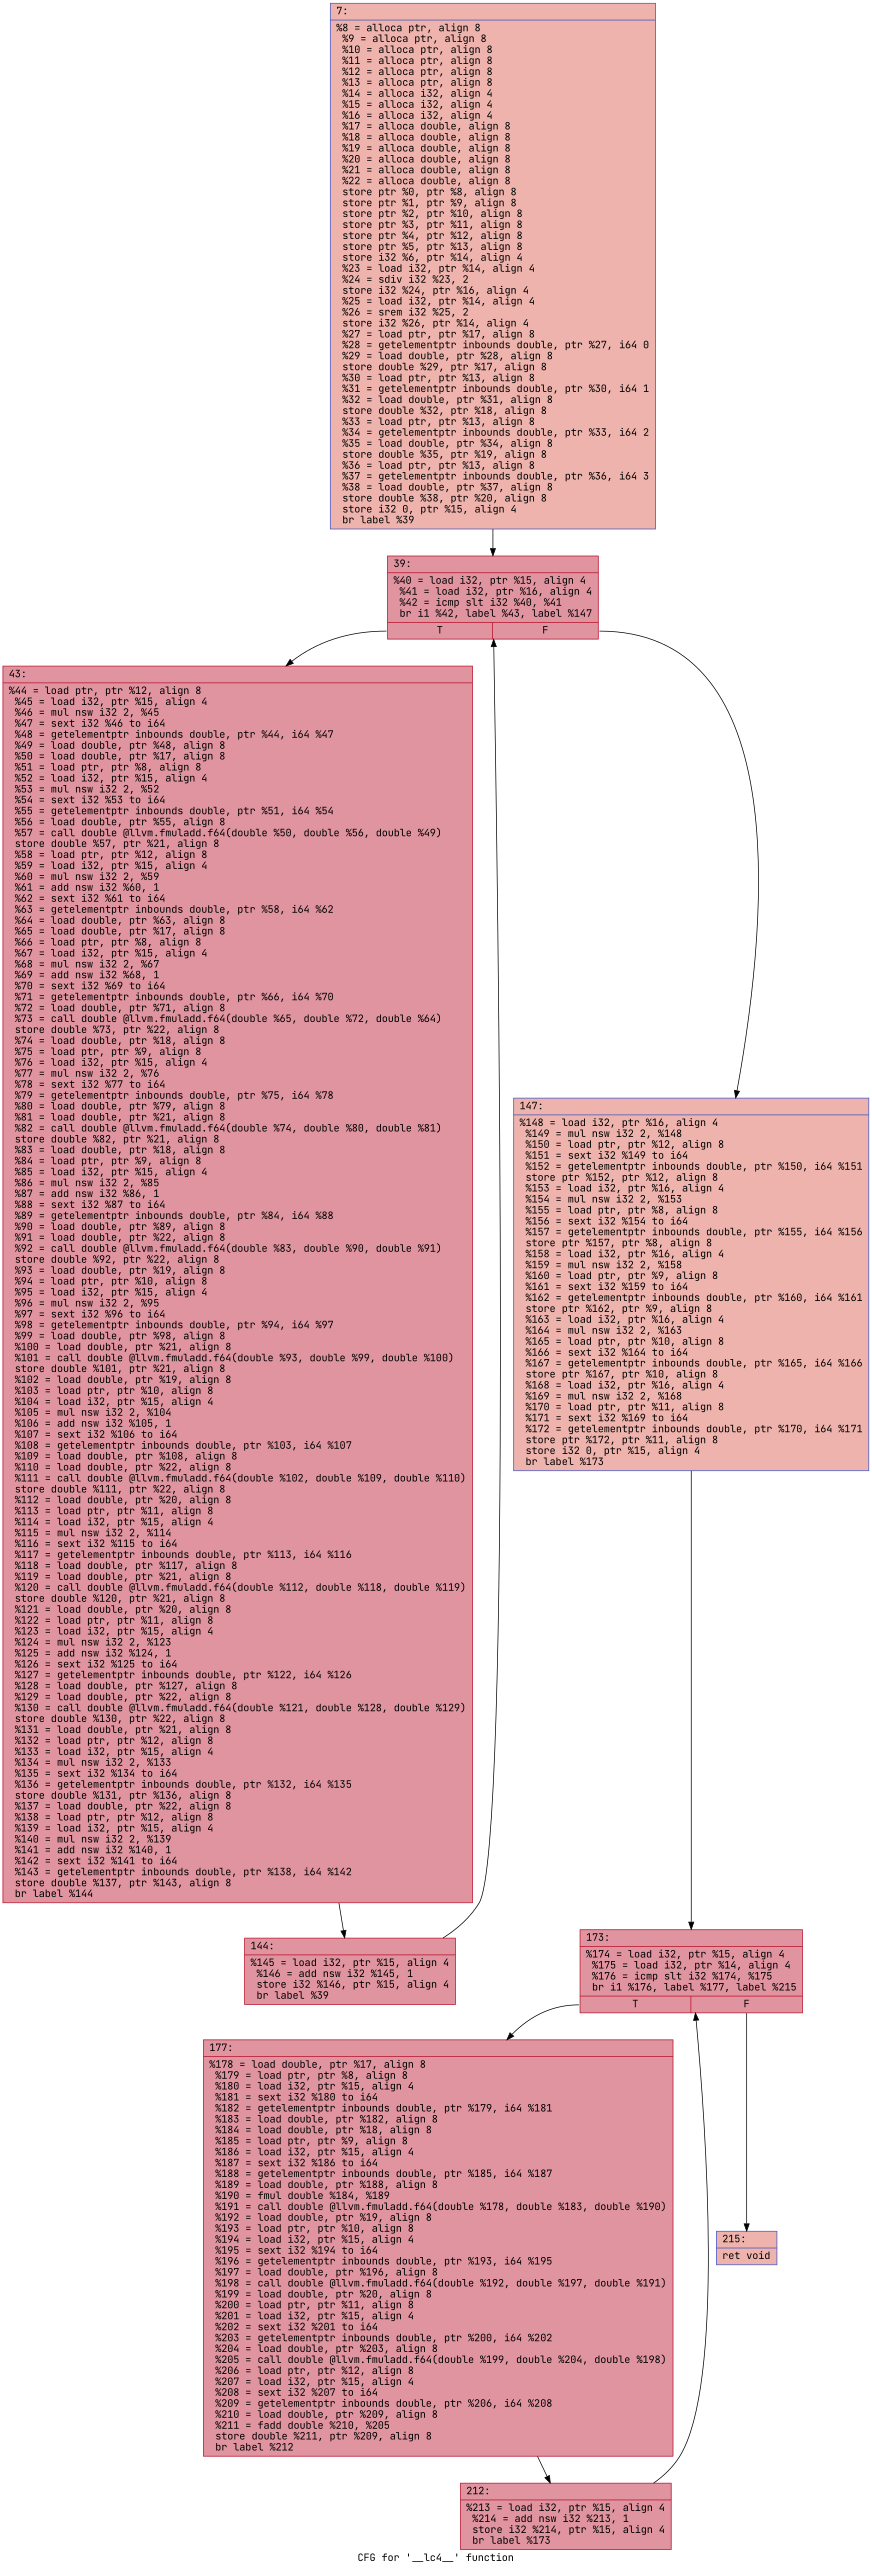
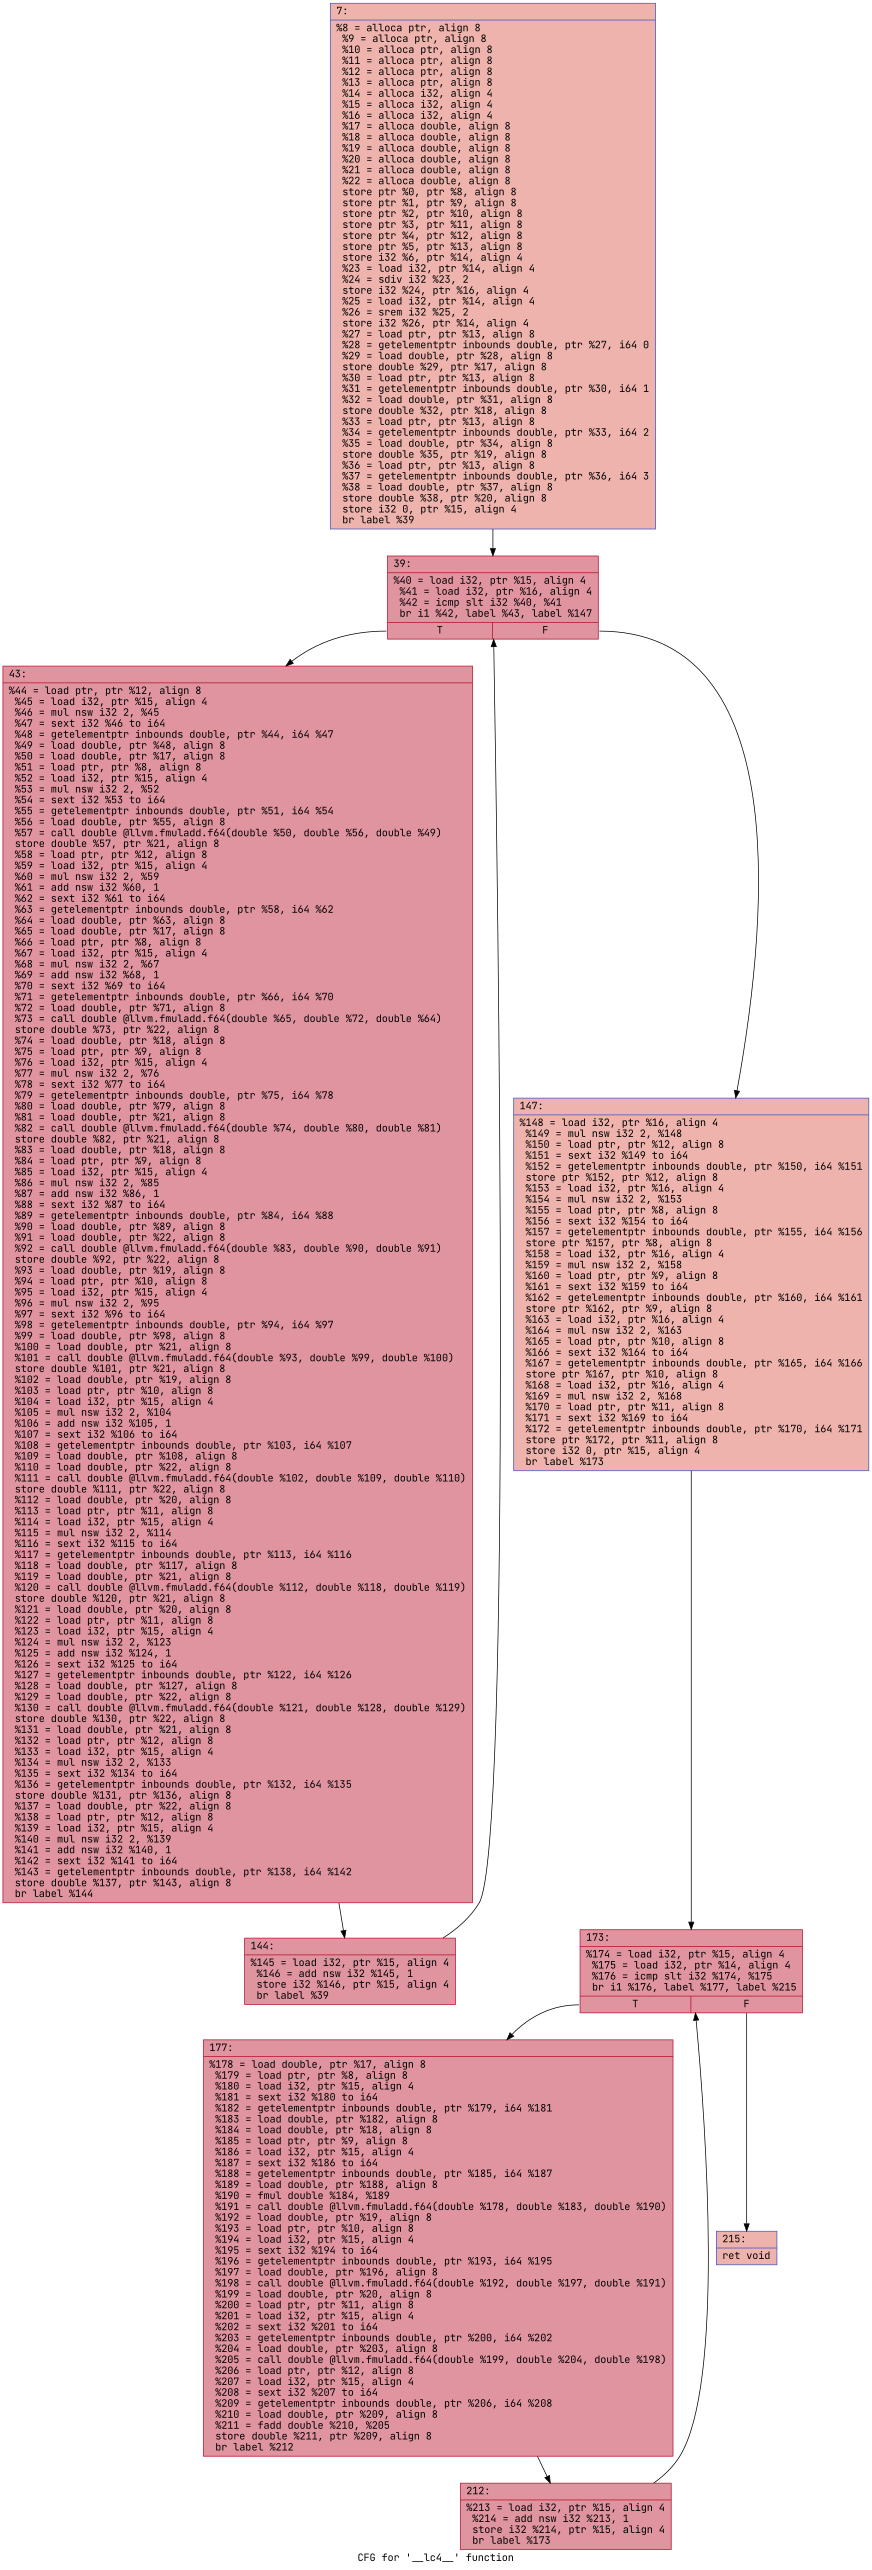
(436, 334) -> (436, 334)
